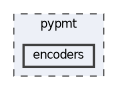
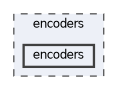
(59, 25) -> (59, 25)
